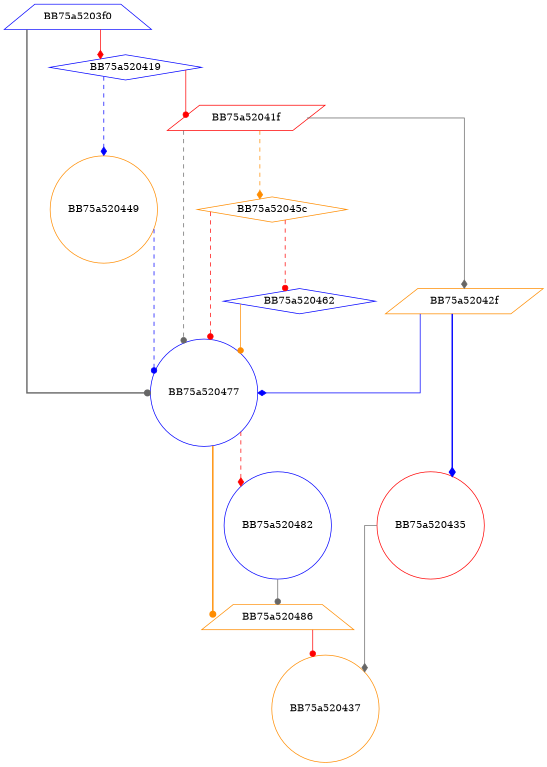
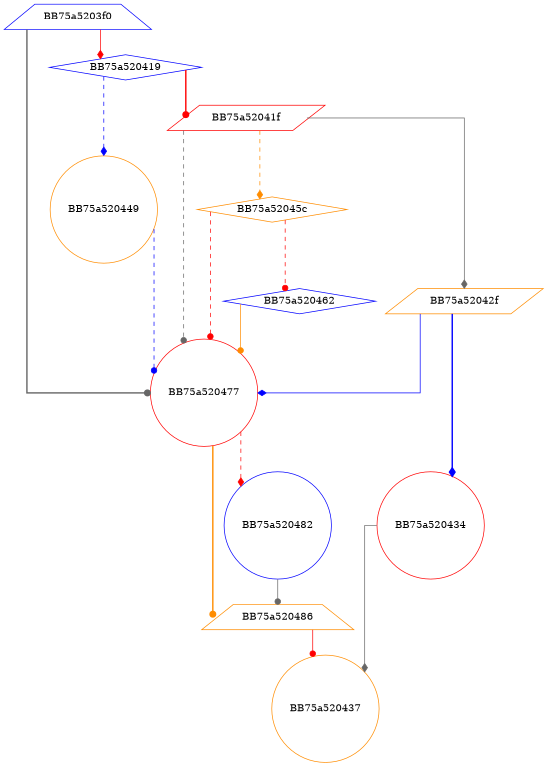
(186, 91) -> (186, 91)
(204, 393) -> (204, 393)
(431, 525) -> (431, 525)
